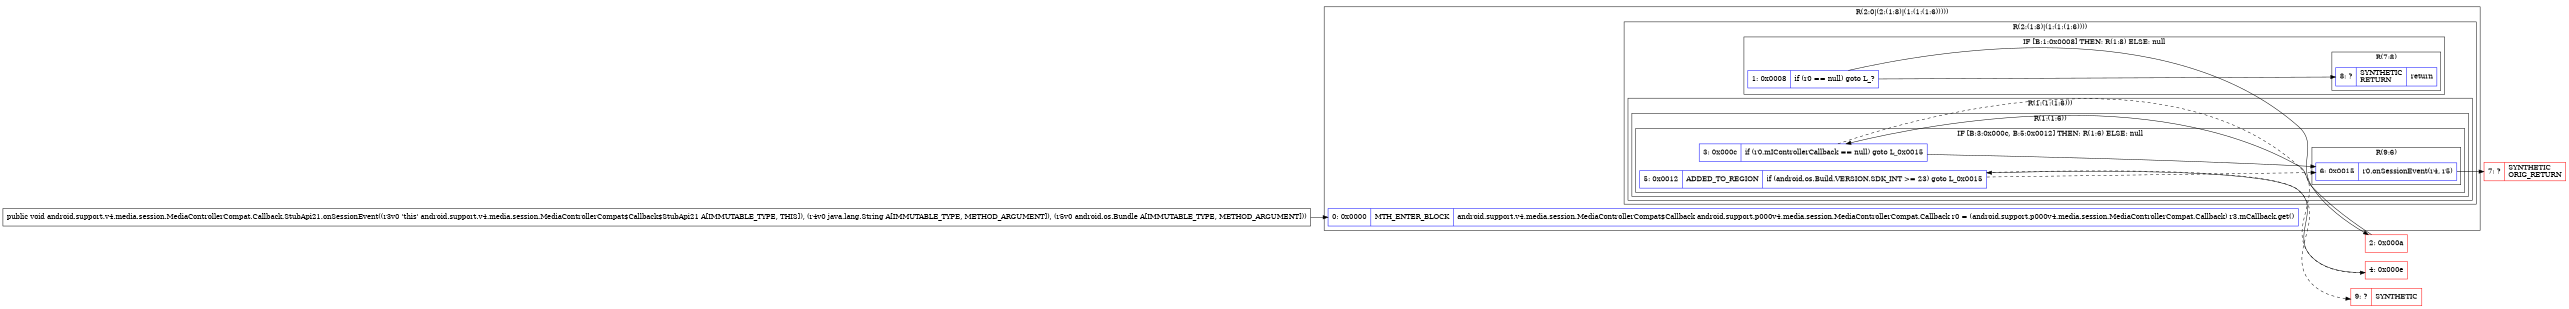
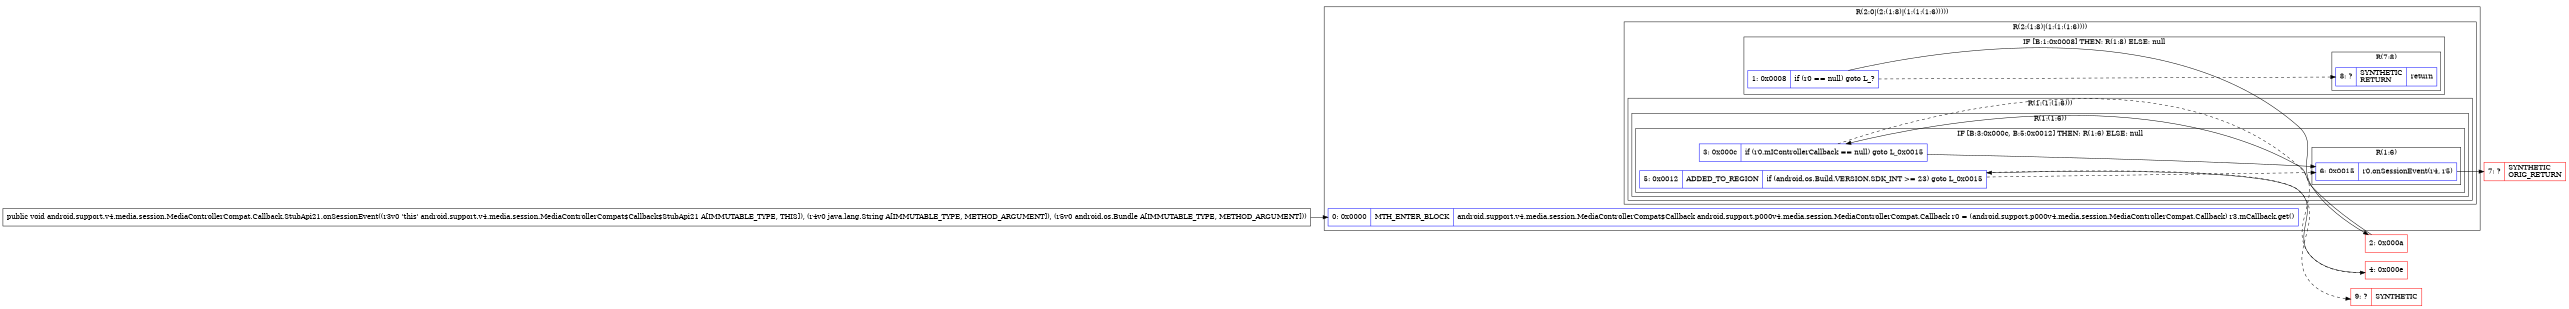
(2105, 78) -> (2105, 78)
(2386, 153) -> (2386, 153)
